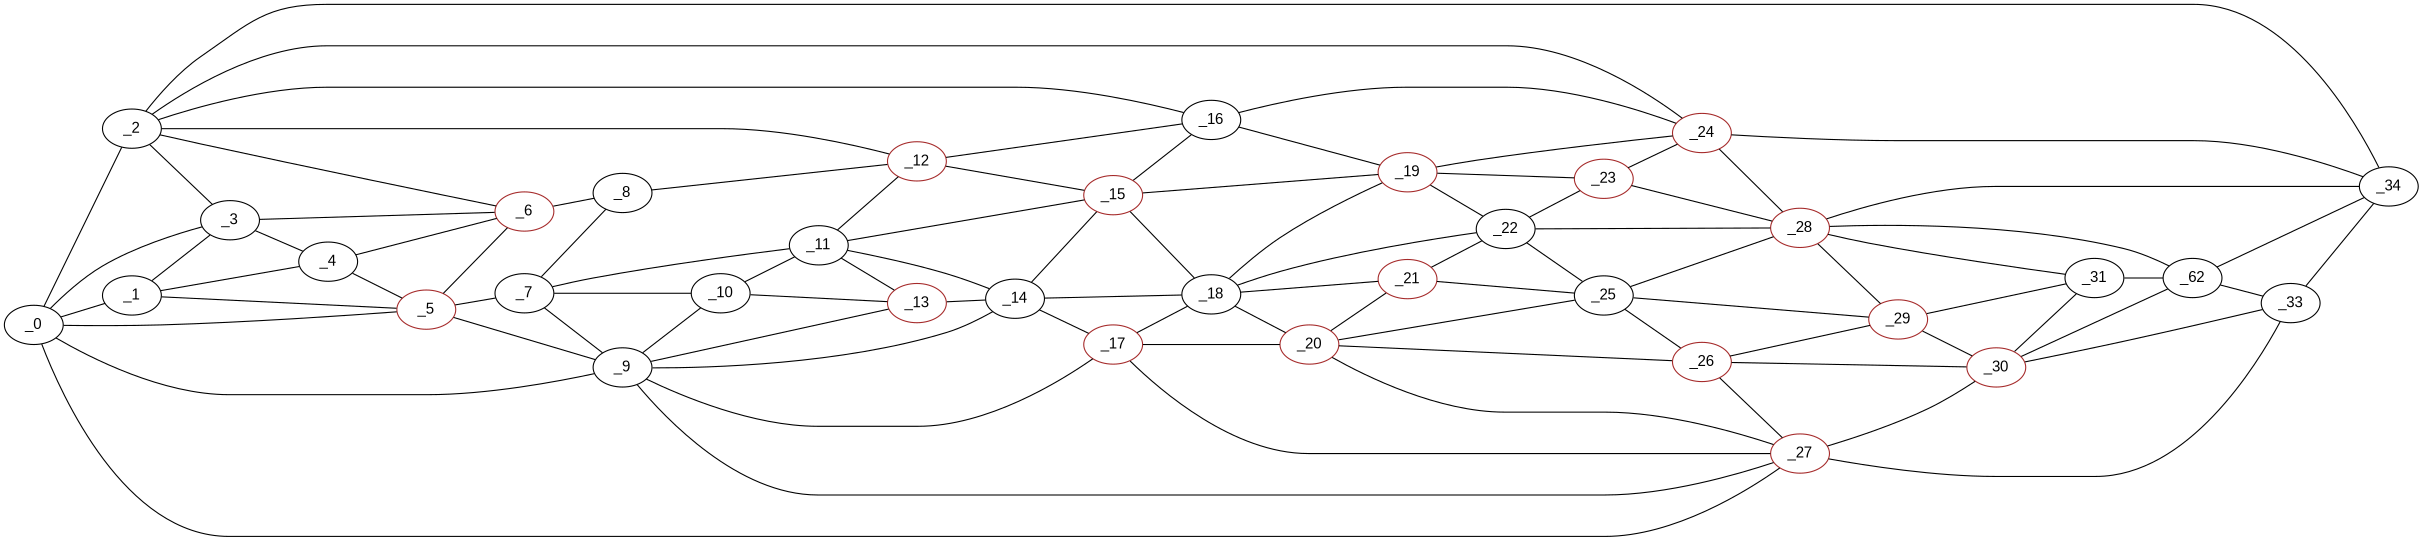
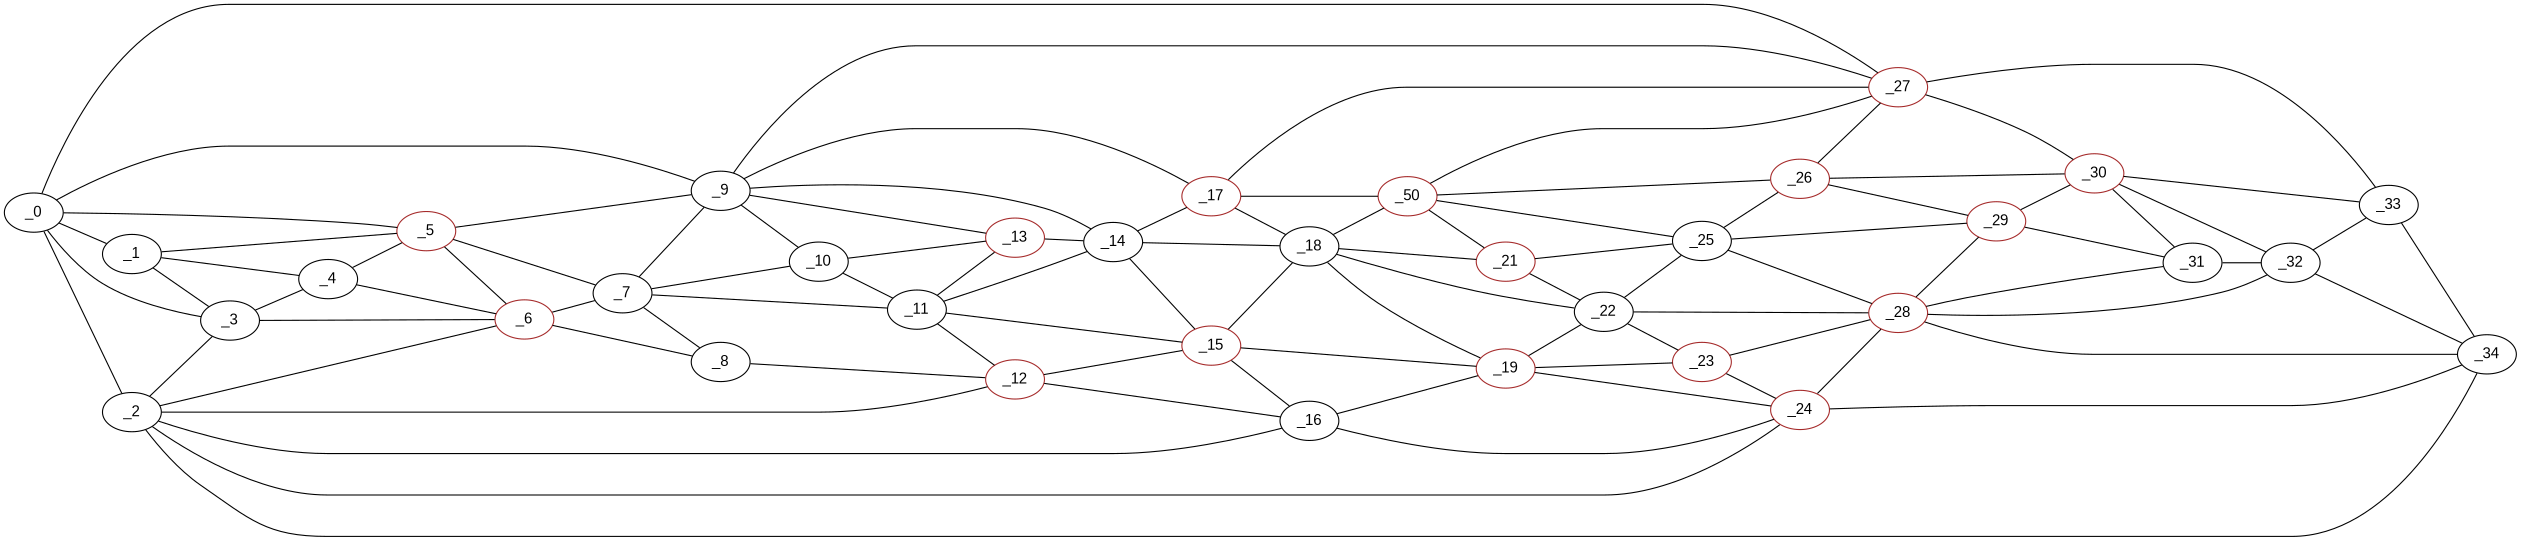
(2193, 278) -> (2291, 263)
none -> (574, 306)
(1309, 345) -> (1408, 196)
